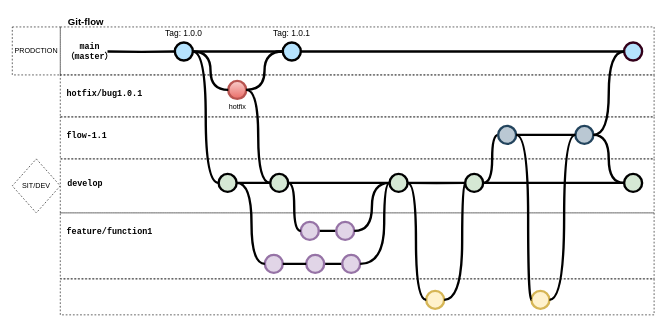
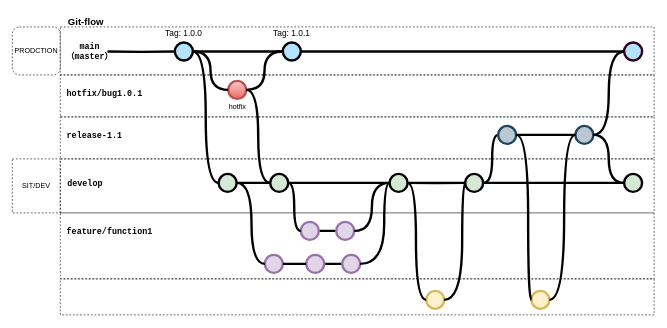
(36, 51) -> (36, 51)
(84, 135) -> (91, 135)
(36, 186) -> (36, 186)
